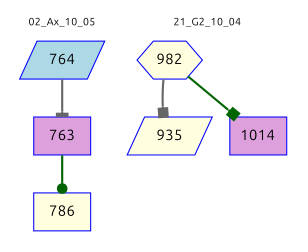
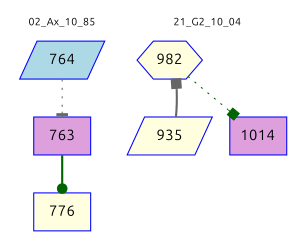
(62, 23) -> (62, 23)
(163, 93) -> (177, 103)
(208, 93) -> (208, 93)
(62, 96) -> (62, 96)
(62, 212) -> (62, 212)
